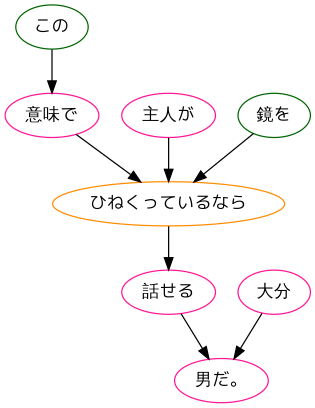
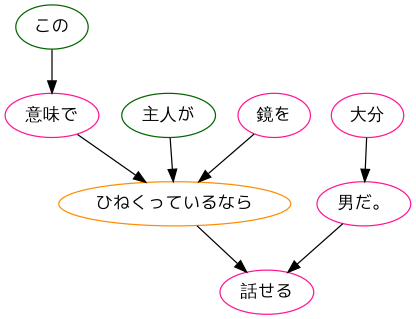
(169, 115) -> (169, 115)
(274, 115) -> (274, 115)
(192, 331) -> (320, 244)
